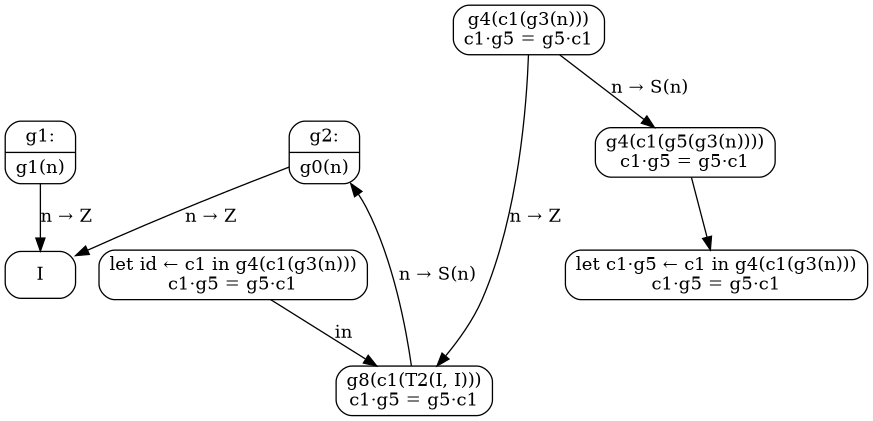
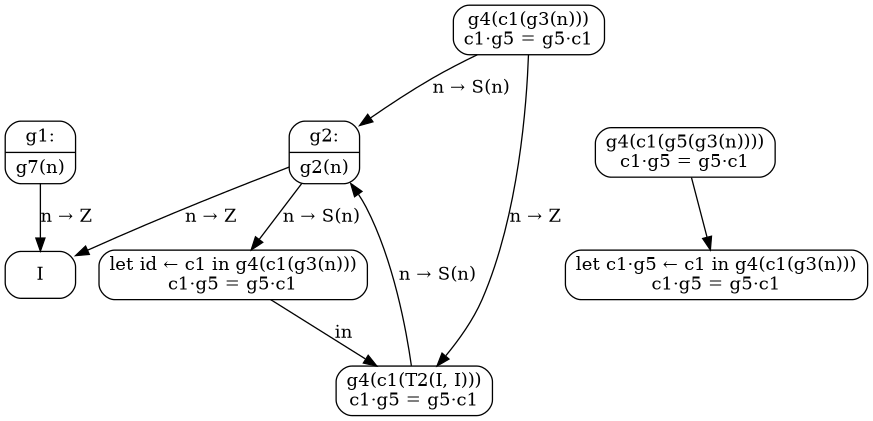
(602, 87) -> (422, 84)
(40, 167) -> (40, 167)
(324, 167) -> (324, 167)
none -> (281, 211)
(414, 391) -> (414, 391)
